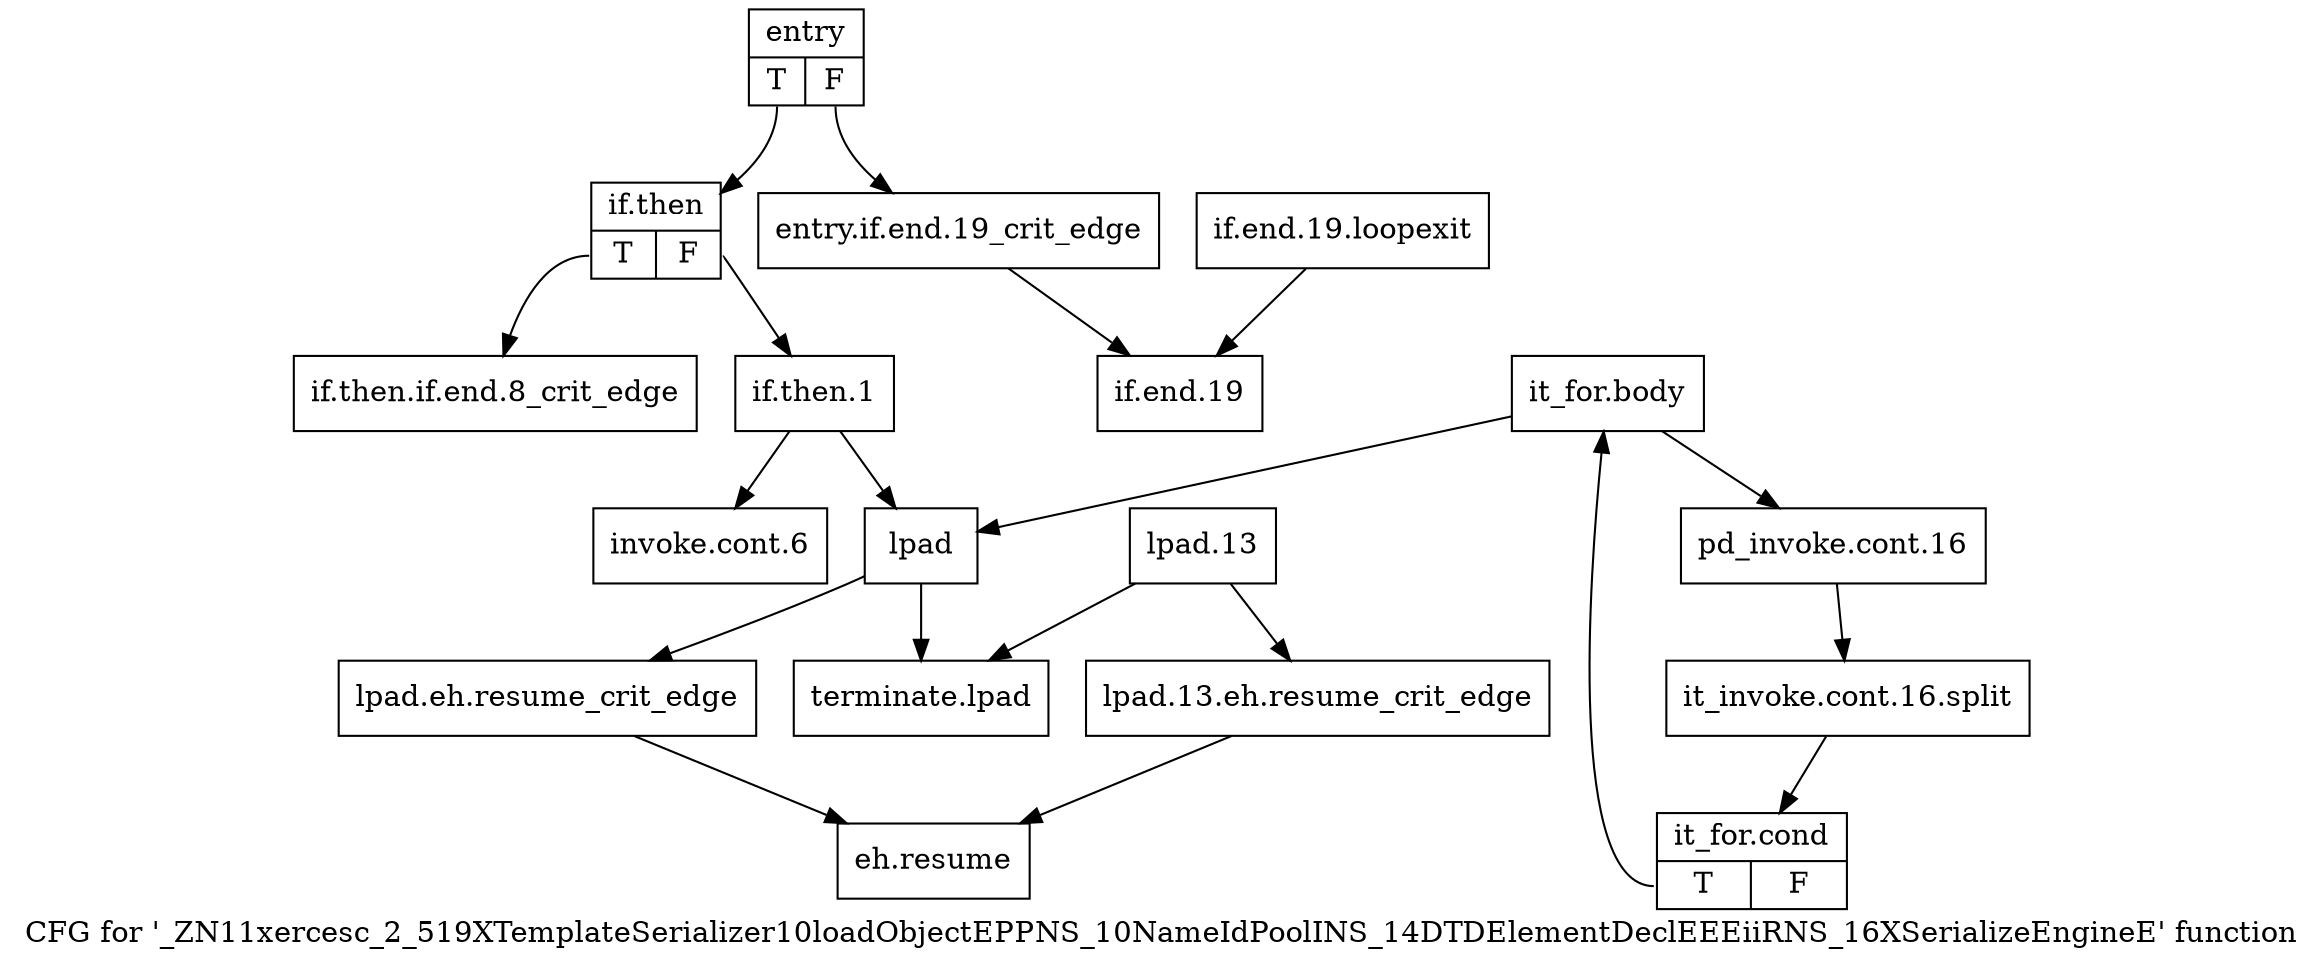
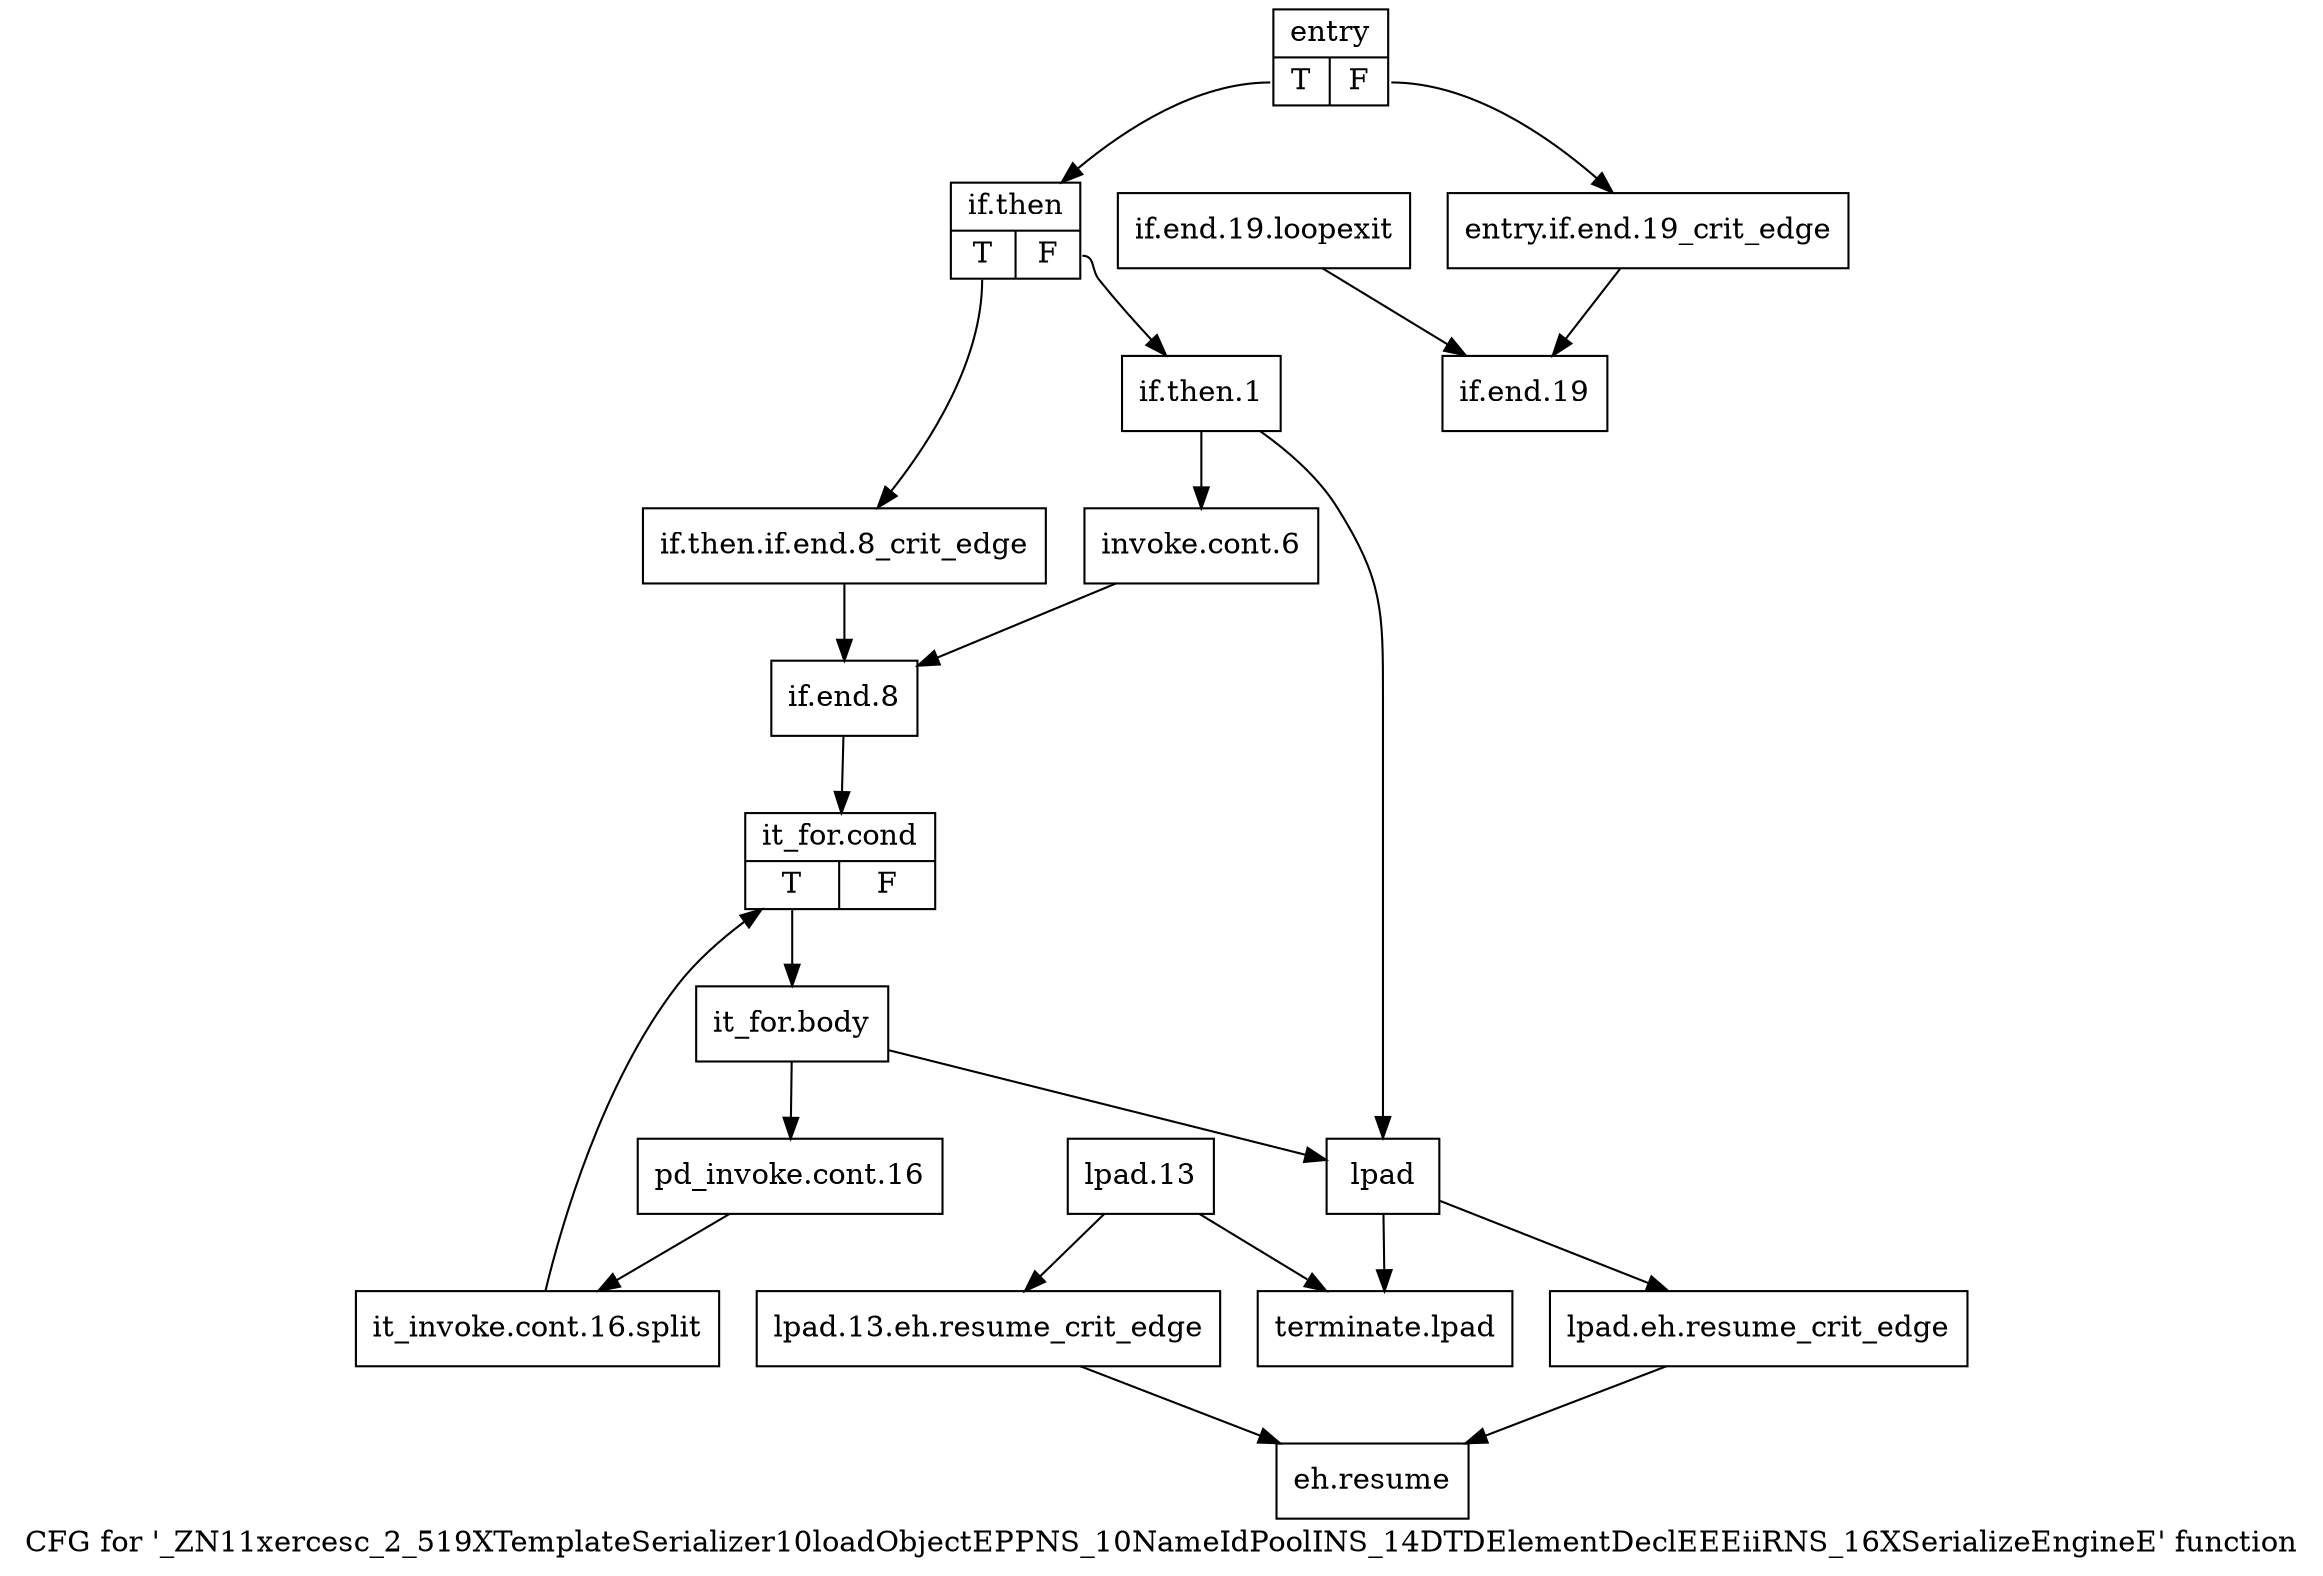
none -> (844, 698)
